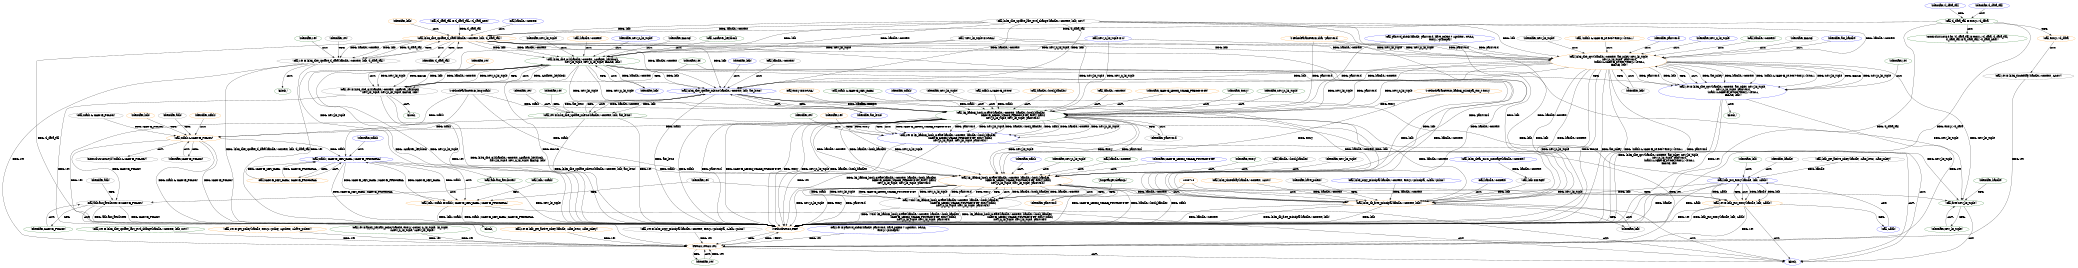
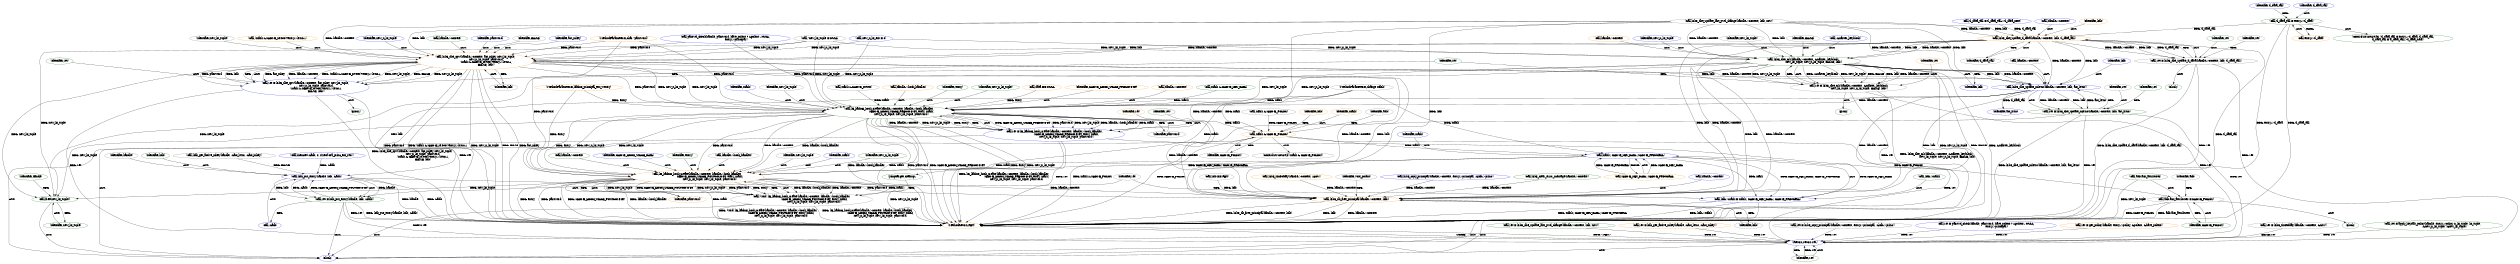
(2045, 29) -> (2310, 29)
(722, 38) -> (1845, 38)
(1108, 38) -> (871, 38)
(1842, 38) -> (568, 38)
(477, 51) -> (353, 50)
(2043, 57) -> (2298, 32)
(470, 91) -> (1362, 87)
(800, 91) -> (1042, 87)
(764, 104) -> none
(803, 104) -> (2014, 101)
(1526, 138) -> (397, 134)
none -> (322, 156)
(1184, 159) -> (628, 156)
(1493, 159) -> (1557, 177)
(2018, 159) -> (2268, 235)
(325, 169) -> (1636, 166)
(1816, 169) -> (282, 166)
(1511, 170) -> (1462, 189)
(1188, 181) -> none
(1307, 181) -> (1356, 177)
(664, 189) -> none
(516, 192) -> (1920, 188)
(1624, 192) -> (877, 188)
(1738, 192) -> (339, 188)
(464, 203) -> (1757, 199)
(1742, 203) -> (345, 199)
(435, 221) -> (1252, 163)
(1747, 229) -> (420, 226)
(752, 239) -> (1461, 235)
(705, 246) -> (1805, 243)
